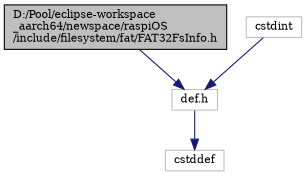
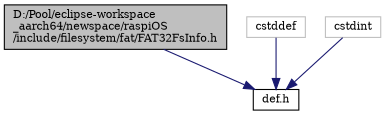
(195, 100) -> (276, 100)
(195, 125) -> (276, 58)
